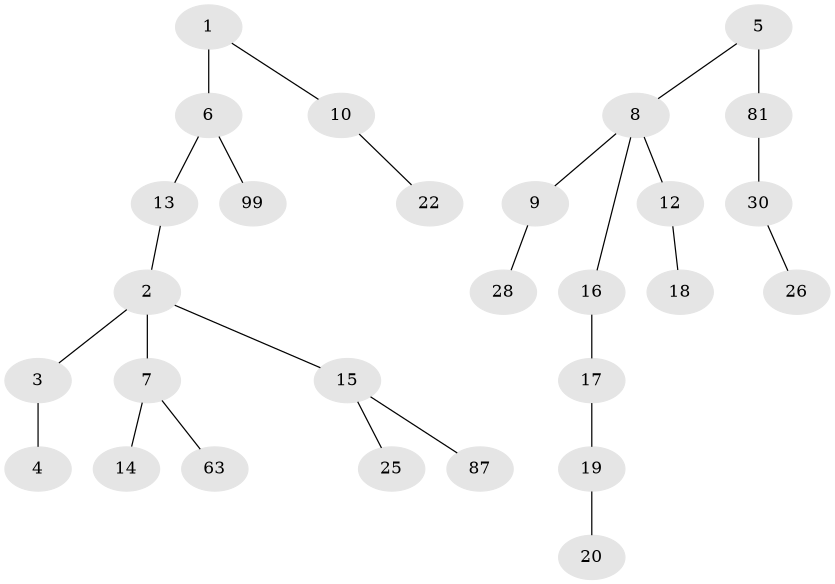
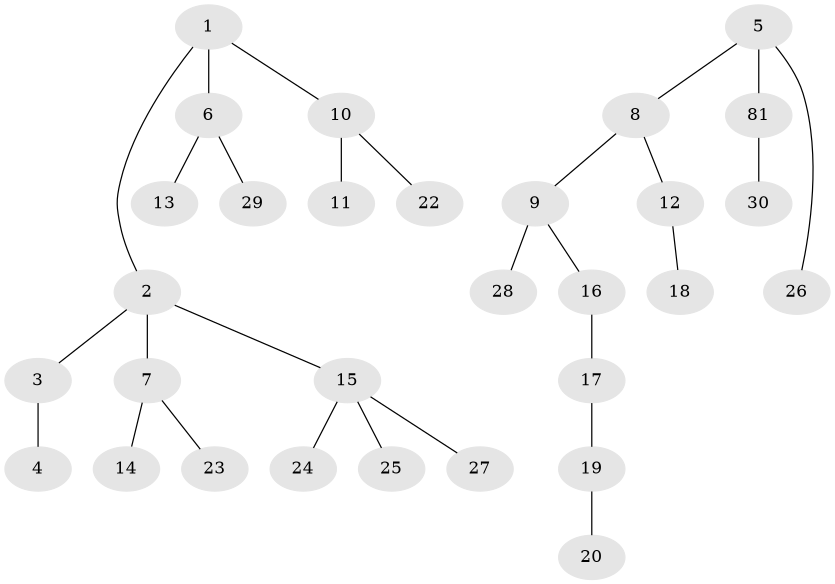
(253, 204) -> (253, 204)
none -> (341, 204)
(614, 204) -> (564, 248)
(156, 248) -> (130, 153)
(778, 248) -> (812, 154)
(215, 469) -> (215, 469)
none -> (303, 469)
(480, 469) -> (480, 469)
